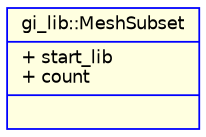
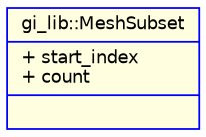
(68, 58) -> (81, 58)
